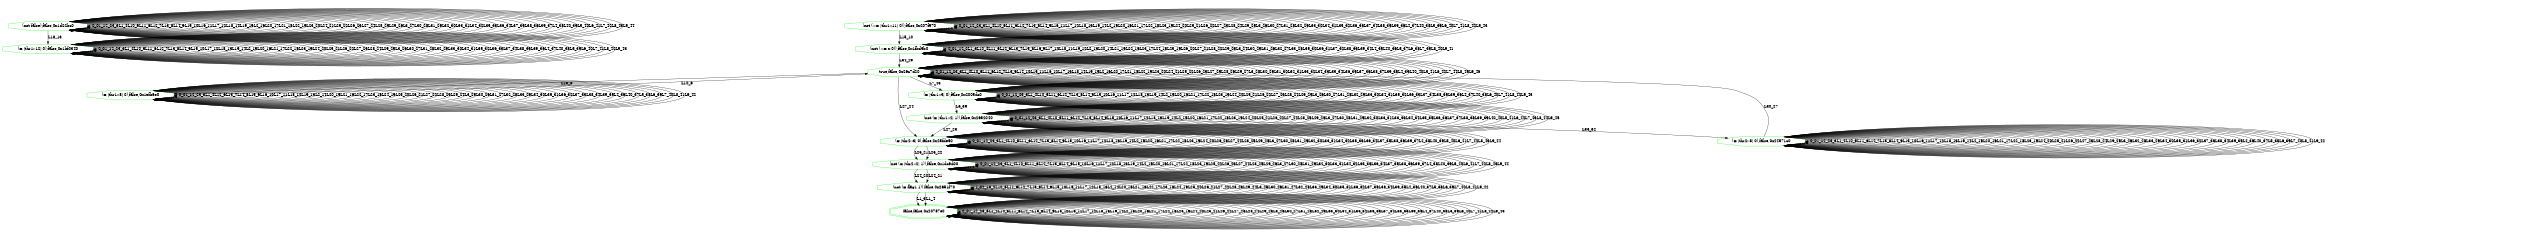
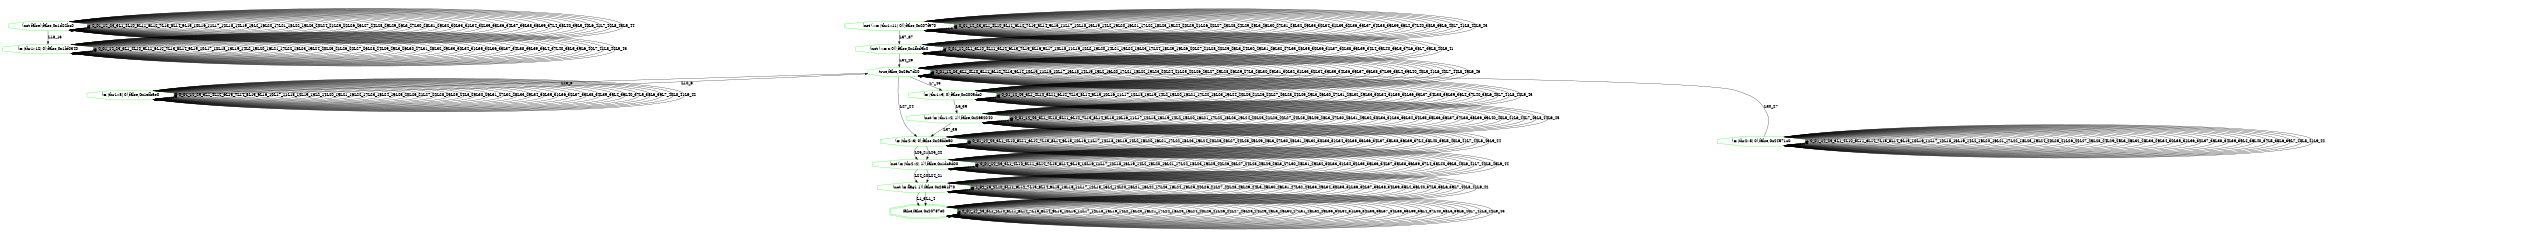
(906, 37) -> (906, 37)
(1529, 129) -> none
(950, 130) -> (950, 130)
